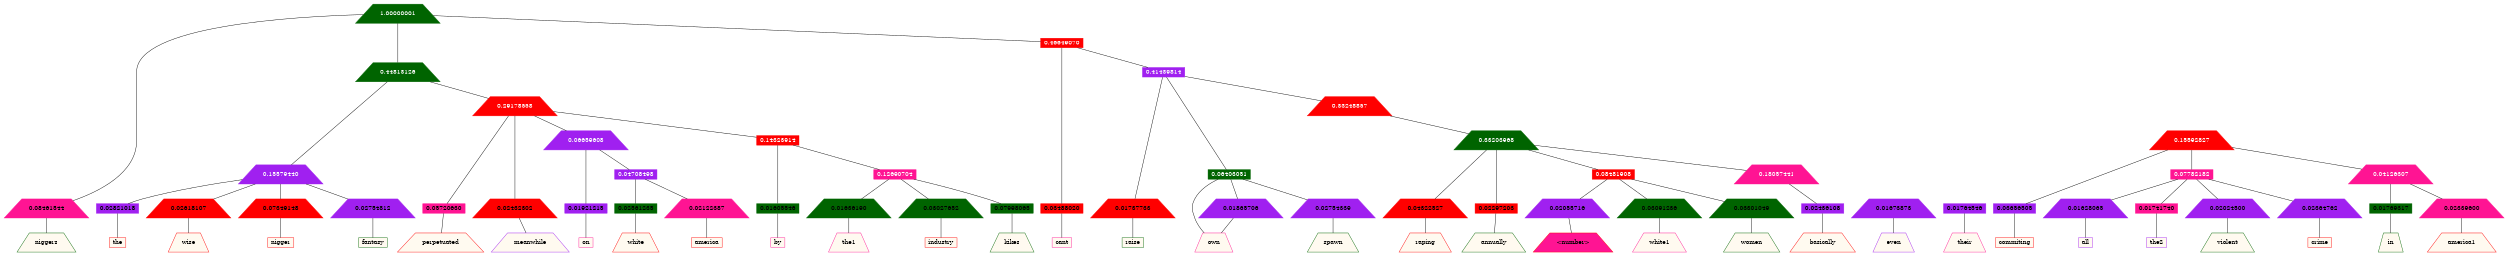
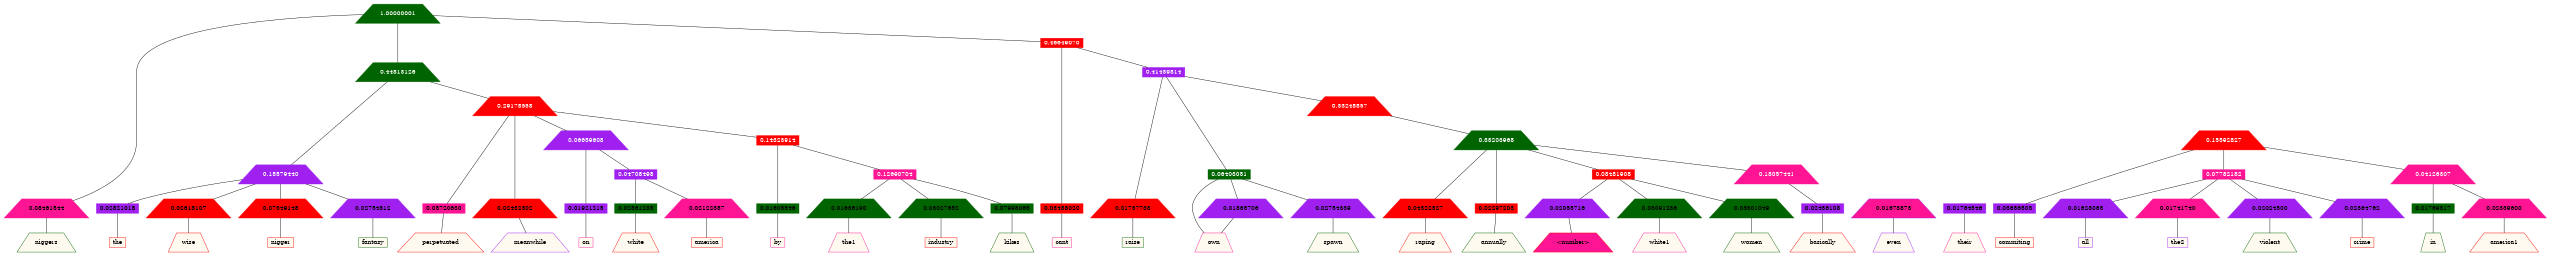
(1894, 208) -> (1894, 208)
(2157, 208) -> (2178, 208)
